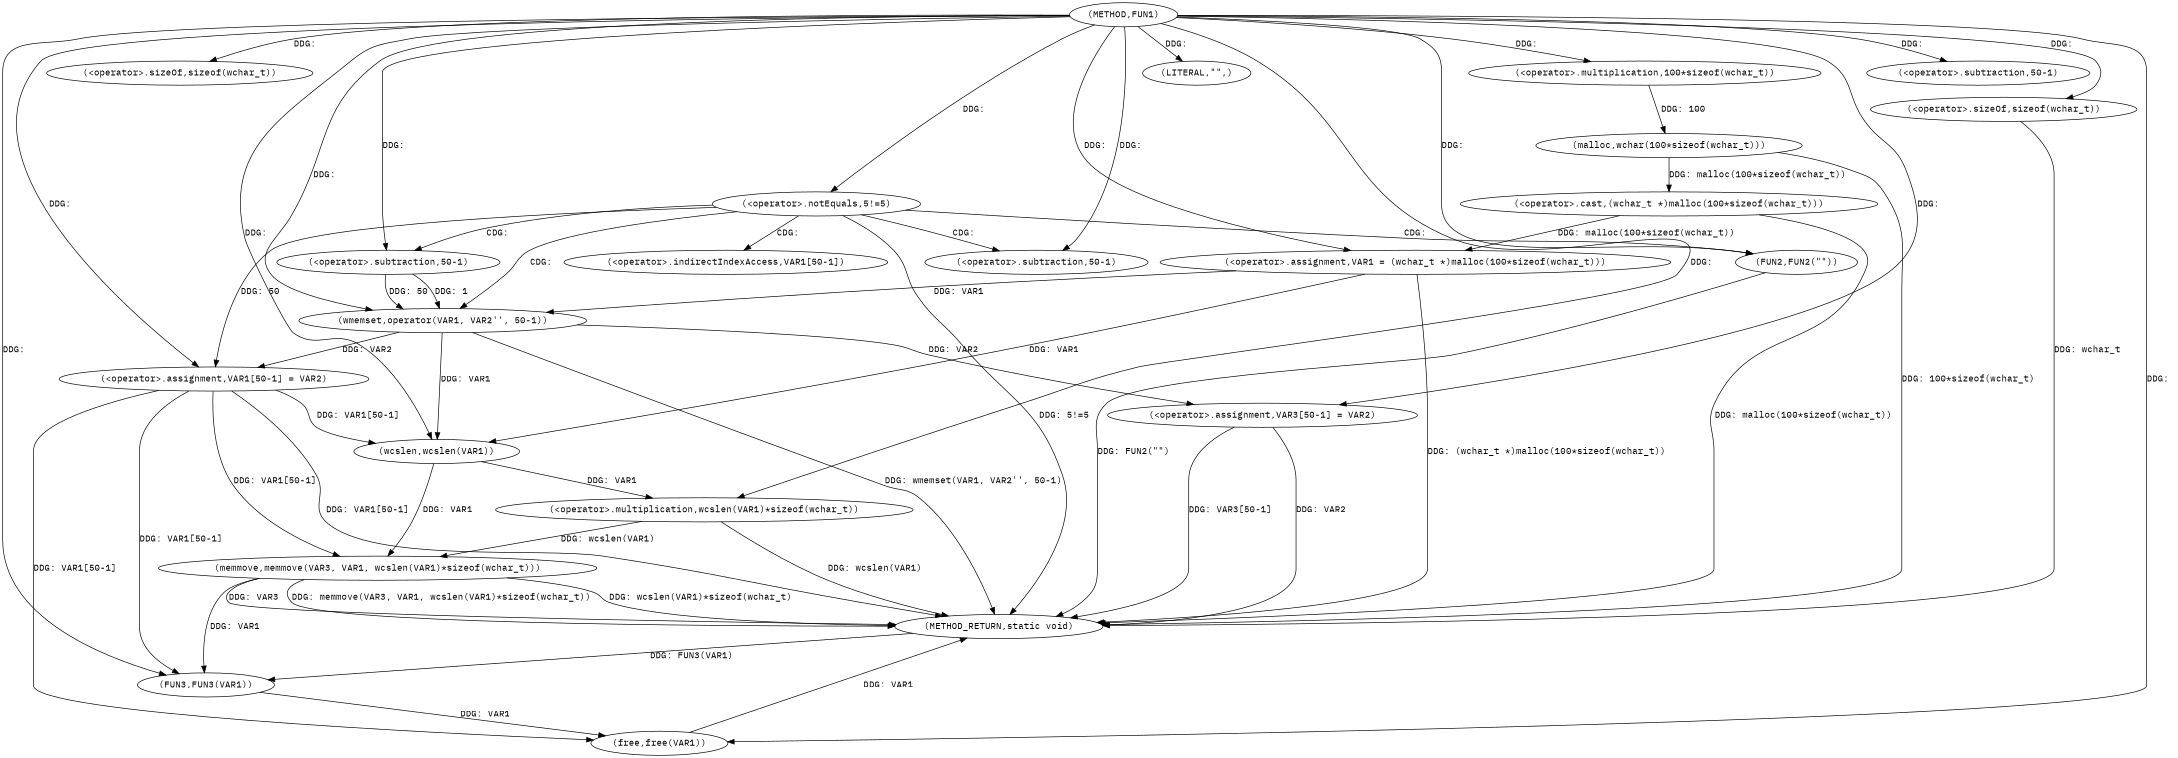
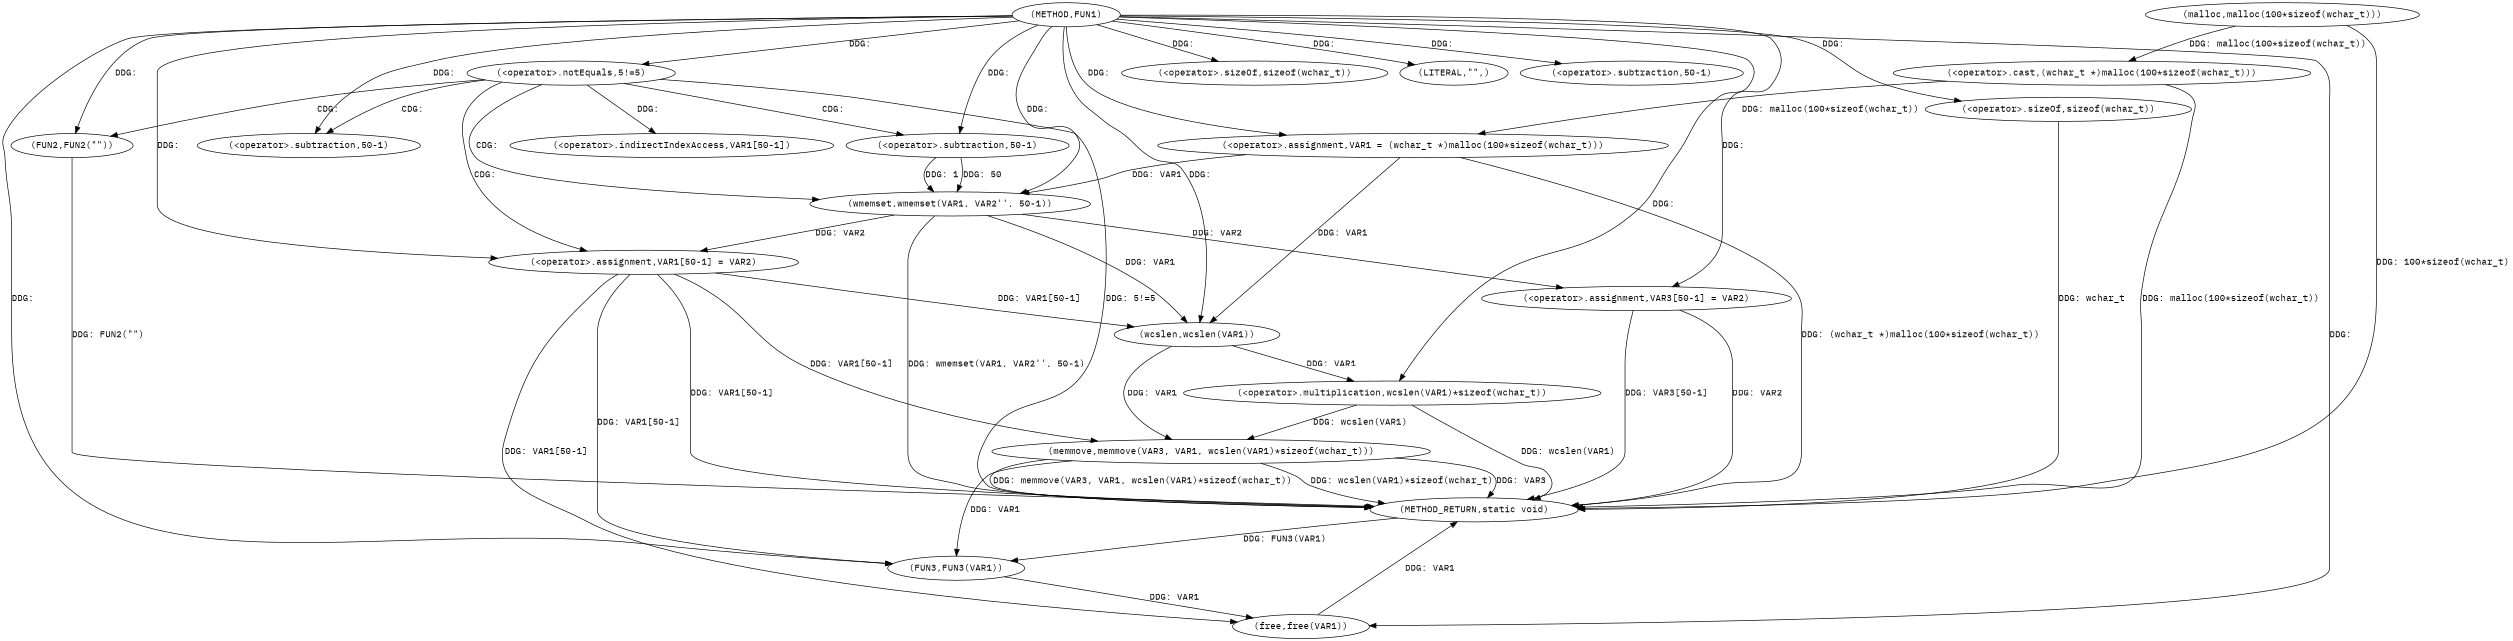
(1645, 73) -> none
(1669, 146) -> (2282, 15)
(791, 233) -> (651, 109)
(260, 291) -> (488, 175)
(443, 321) -> (950, 204)
